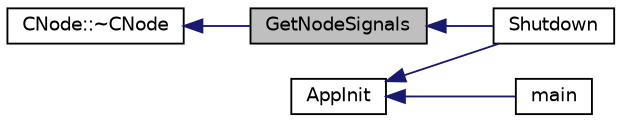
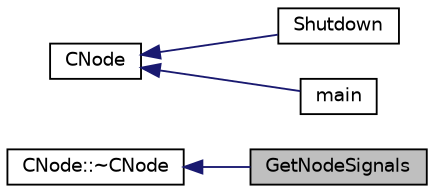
(469, 26) -> none
(339, 96) -> (96, 61)
